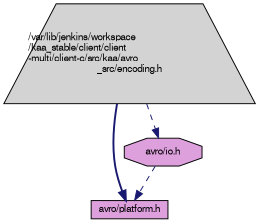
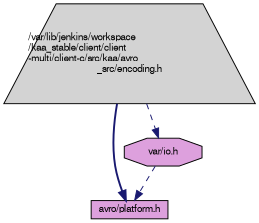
(163, 152) -> (163, 152)
